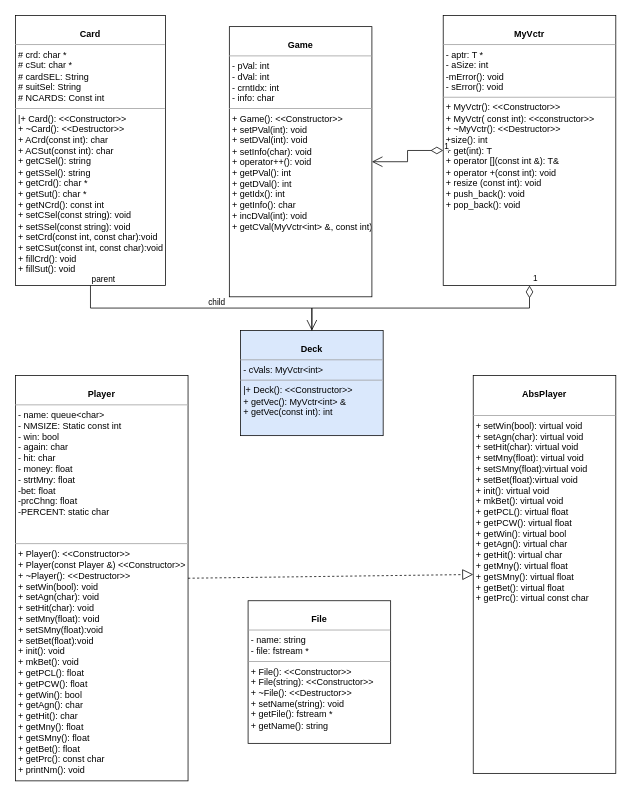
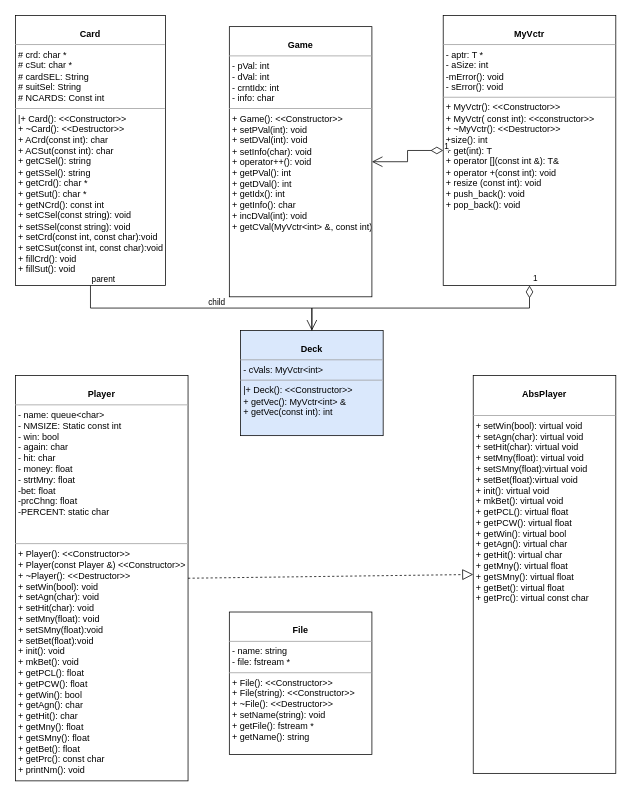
(319, 672) -> (300, 683)
